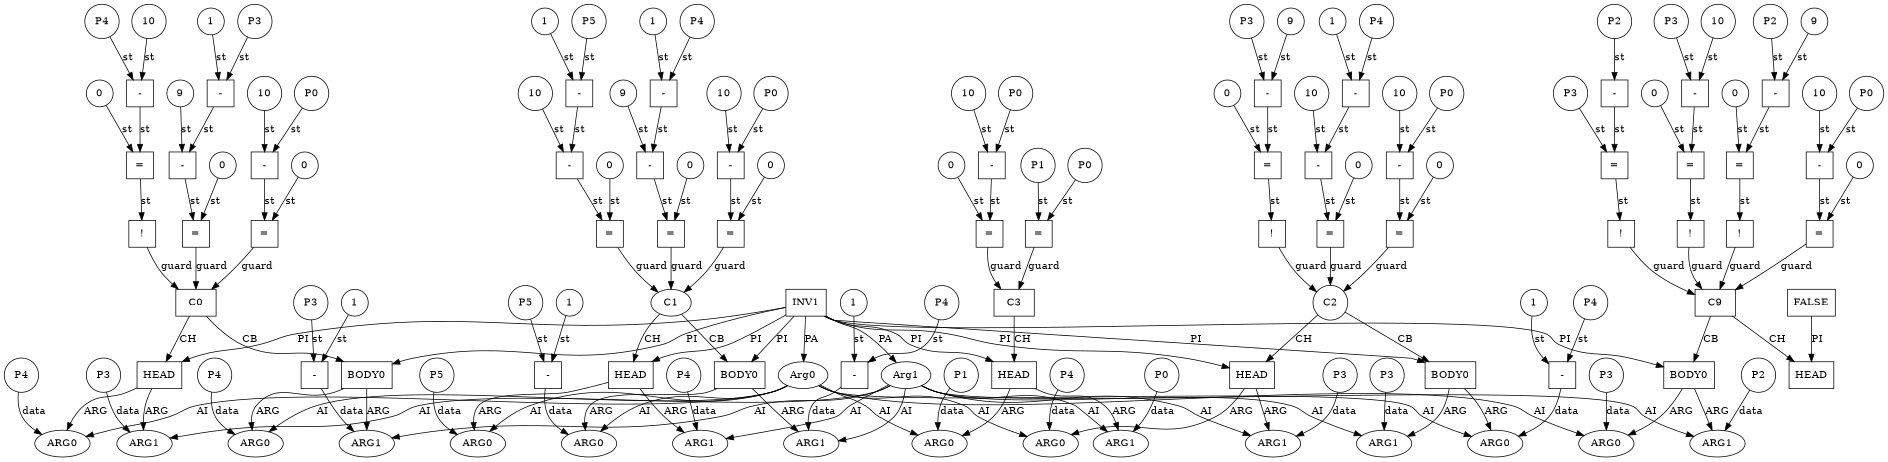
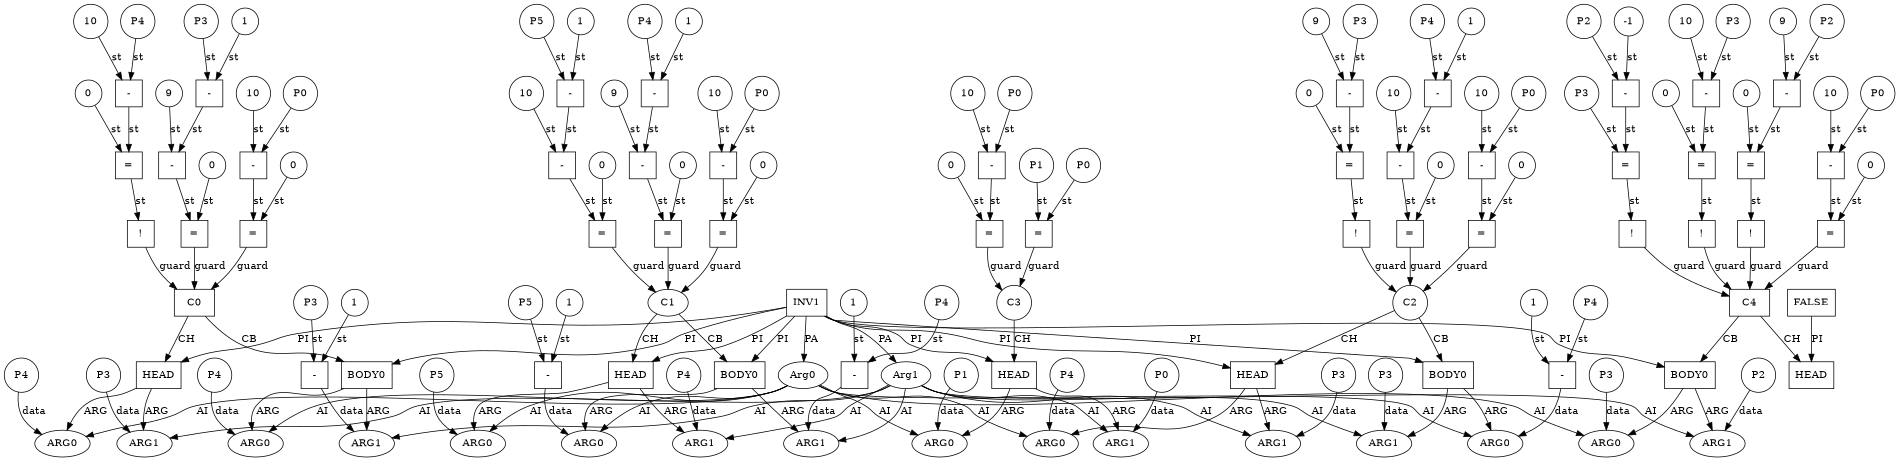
none -> (1629, 21)
(1014, 303) -> (1014, 303)
(1715, 303) -> (1750, 303)
